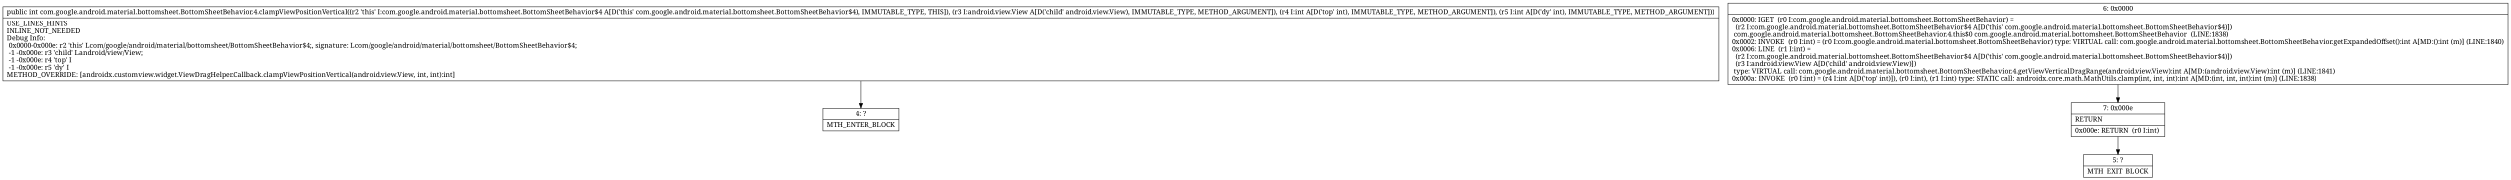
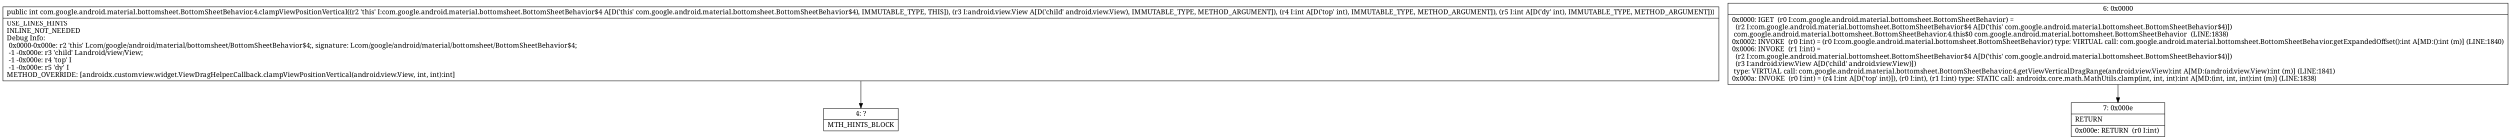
(1772, 49) -> (1777, 49)
(861, 125) -> (861, 125)
(2118, 166) -> none
